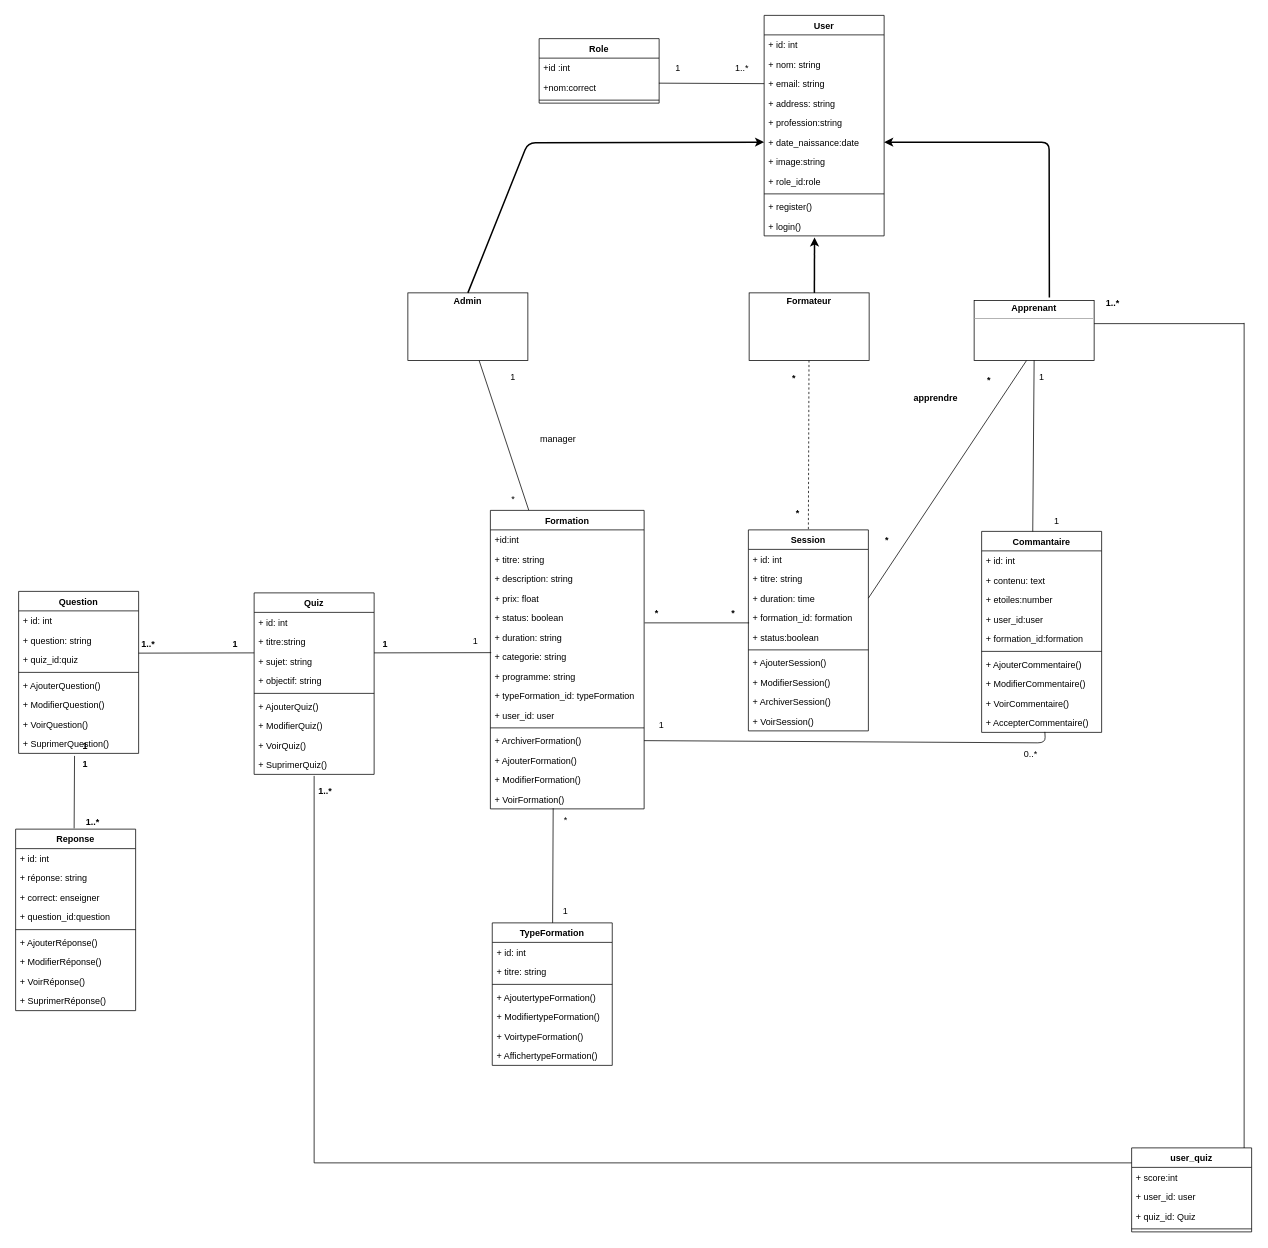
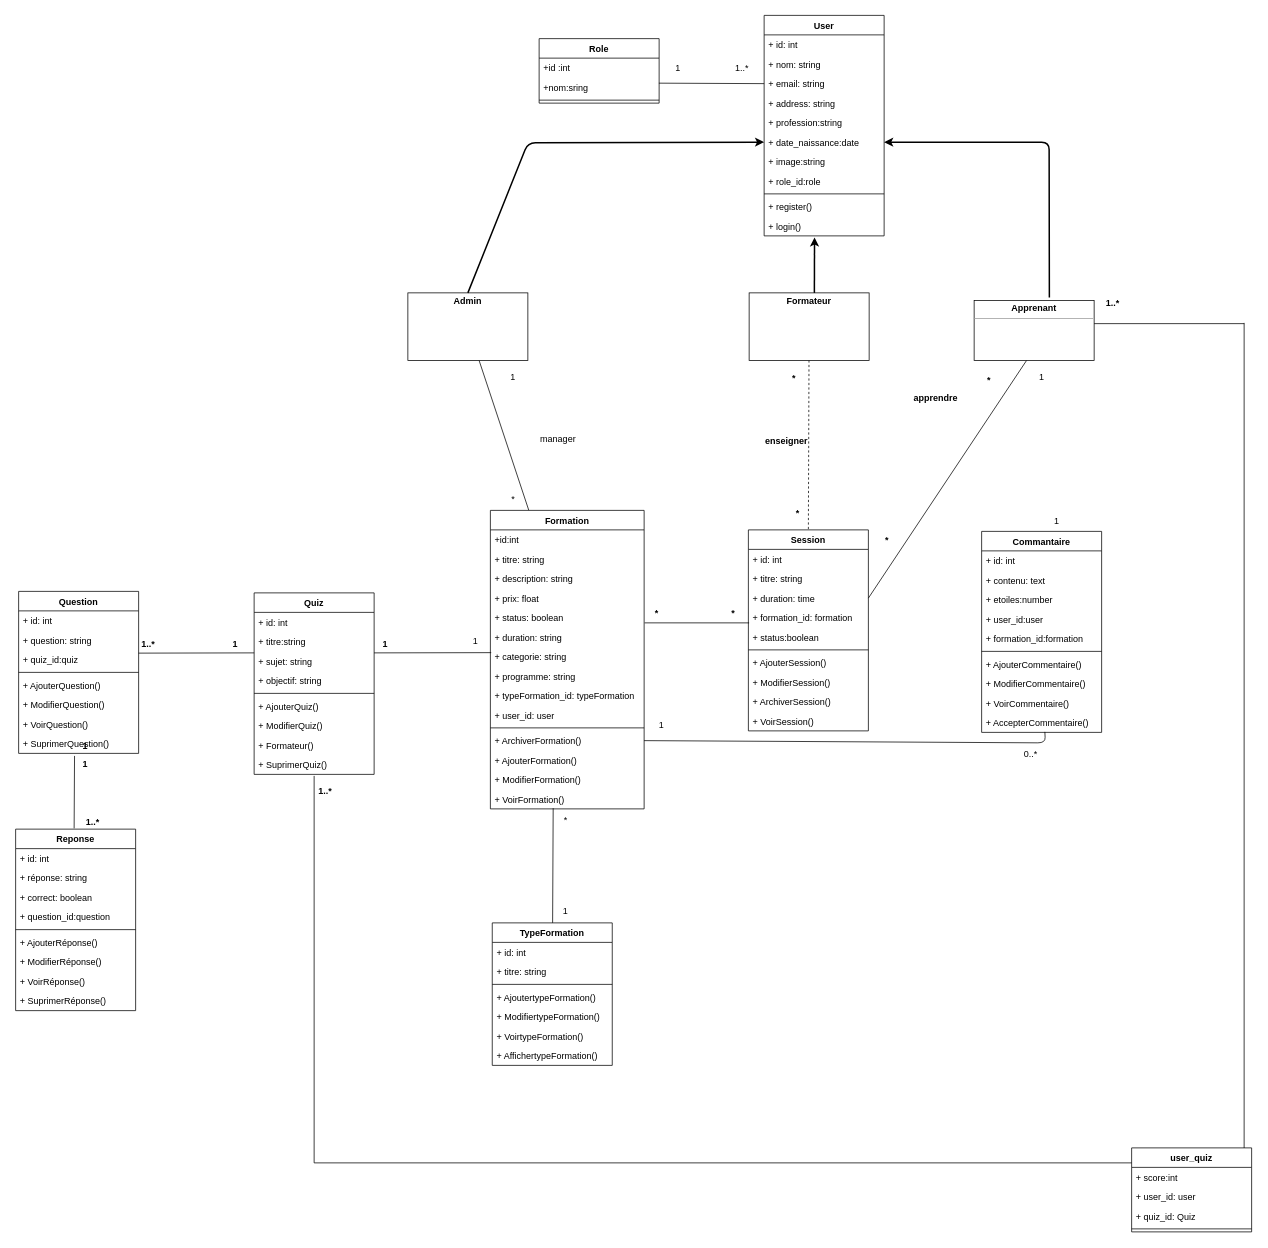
(572, 88) -> (566, 88)
none -> (786, 441)
(1033, 447) -> none
(285, 746) -> (290, 746)
(65, 898) -> (60, 898)
